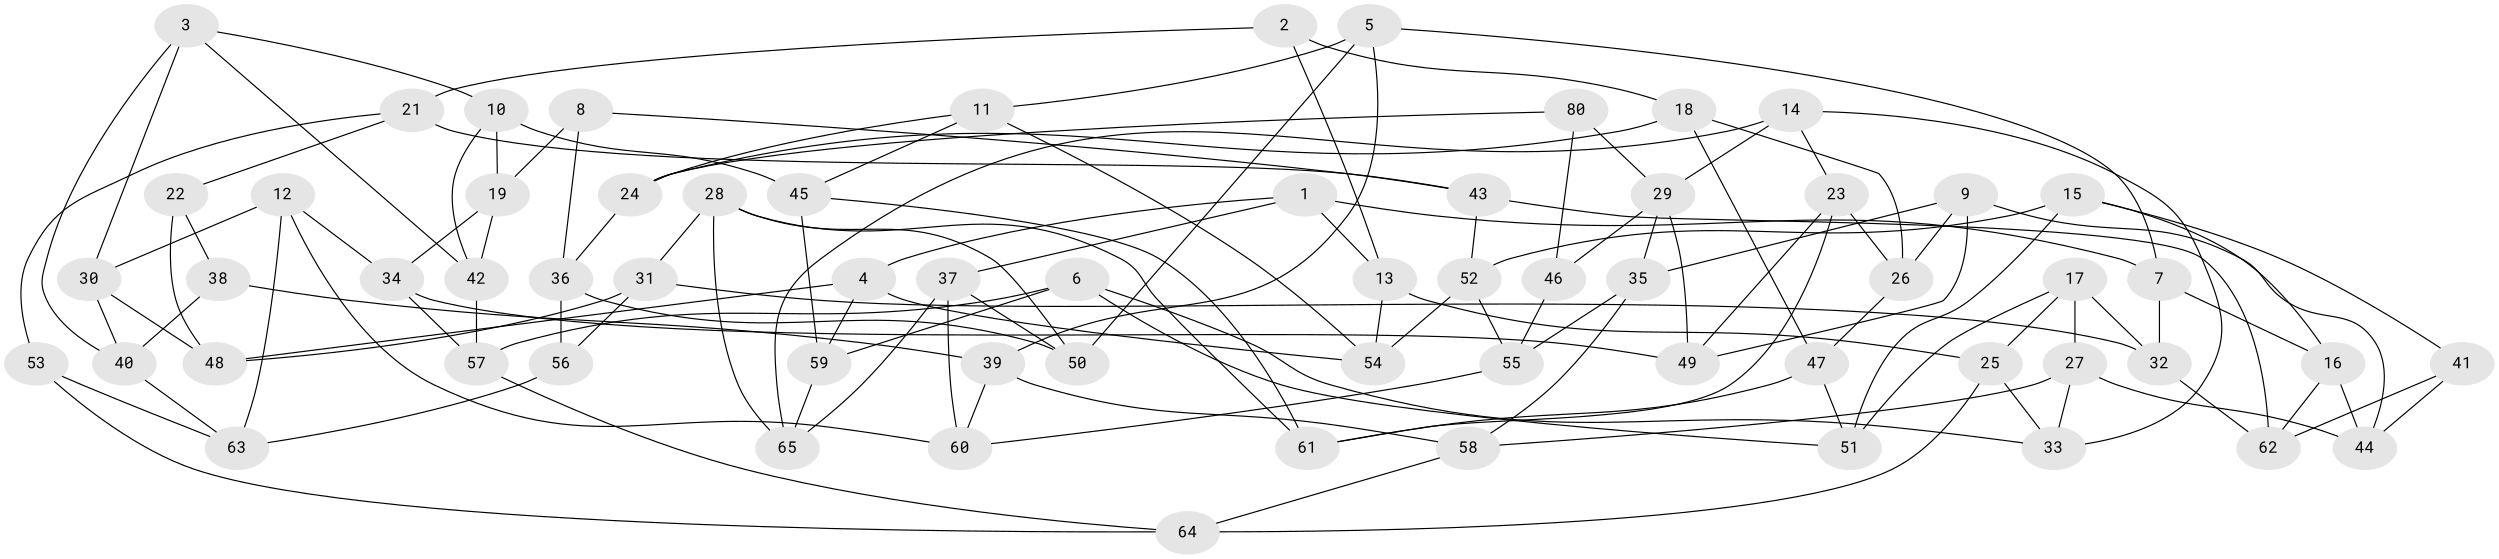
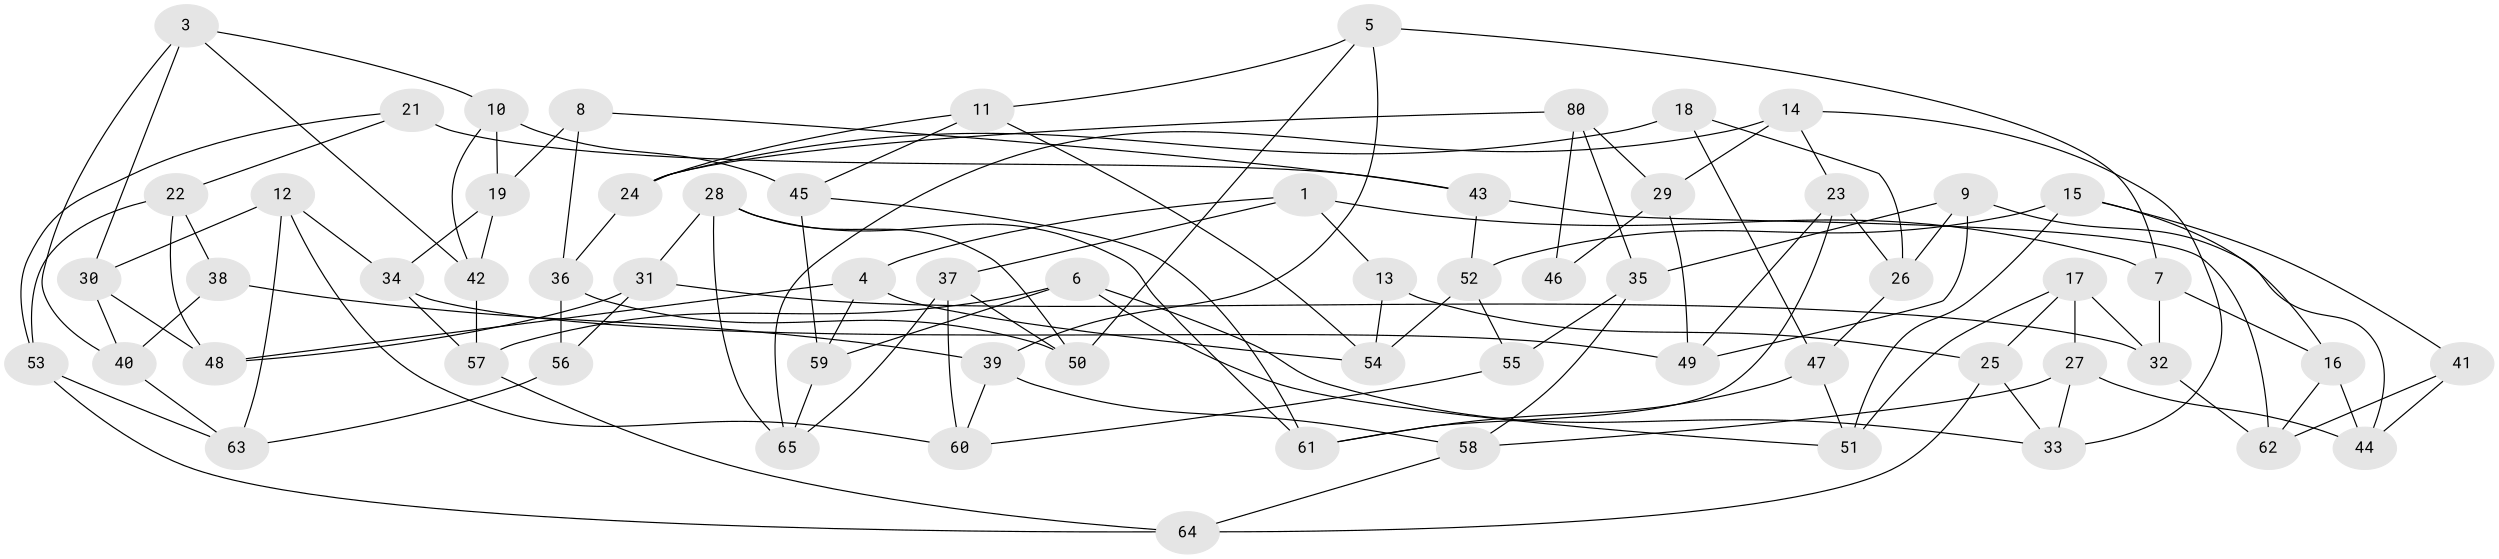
(1285, 26) -> none
(1650, 240) -> (1607, 195)
none -> (60, 244)
(1536, 316) -> none
